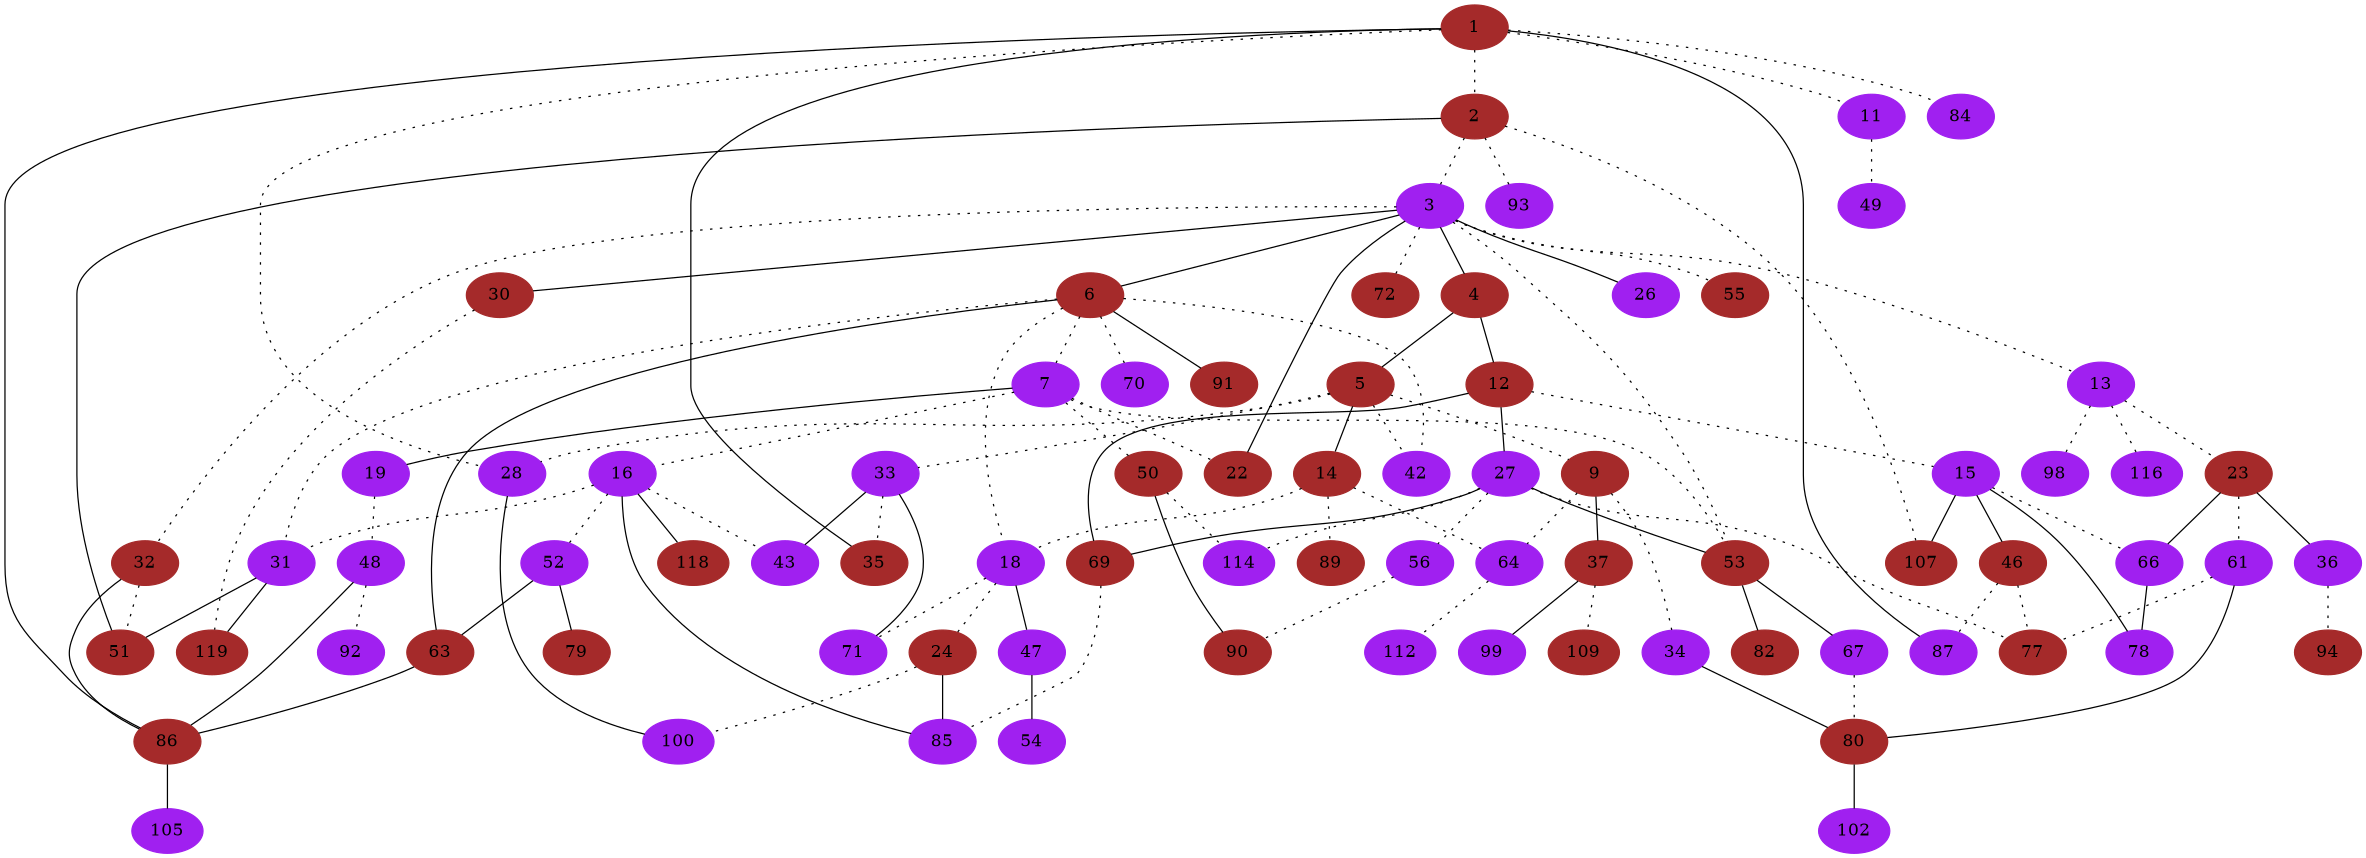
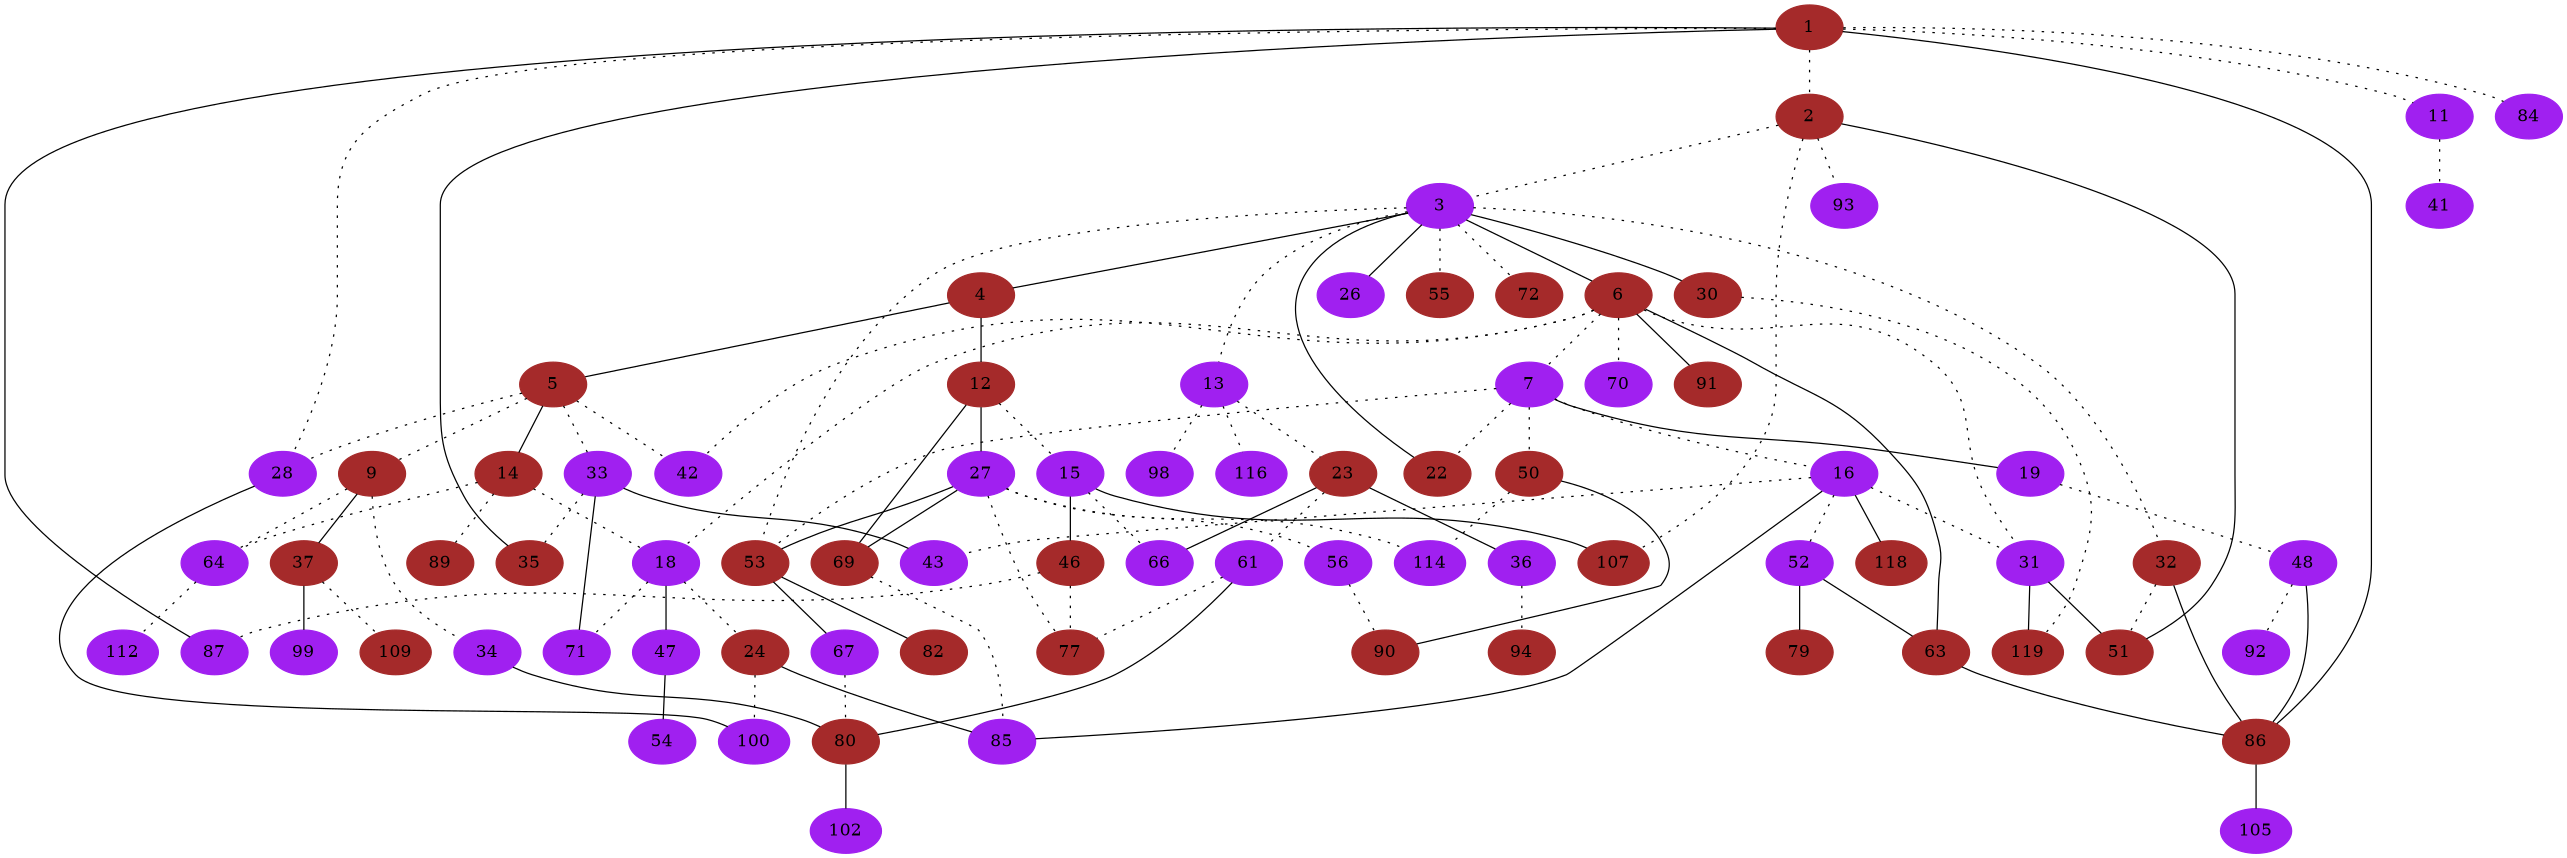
(1872, 206) -> (2440, 206)
(2139, 652) -> none
